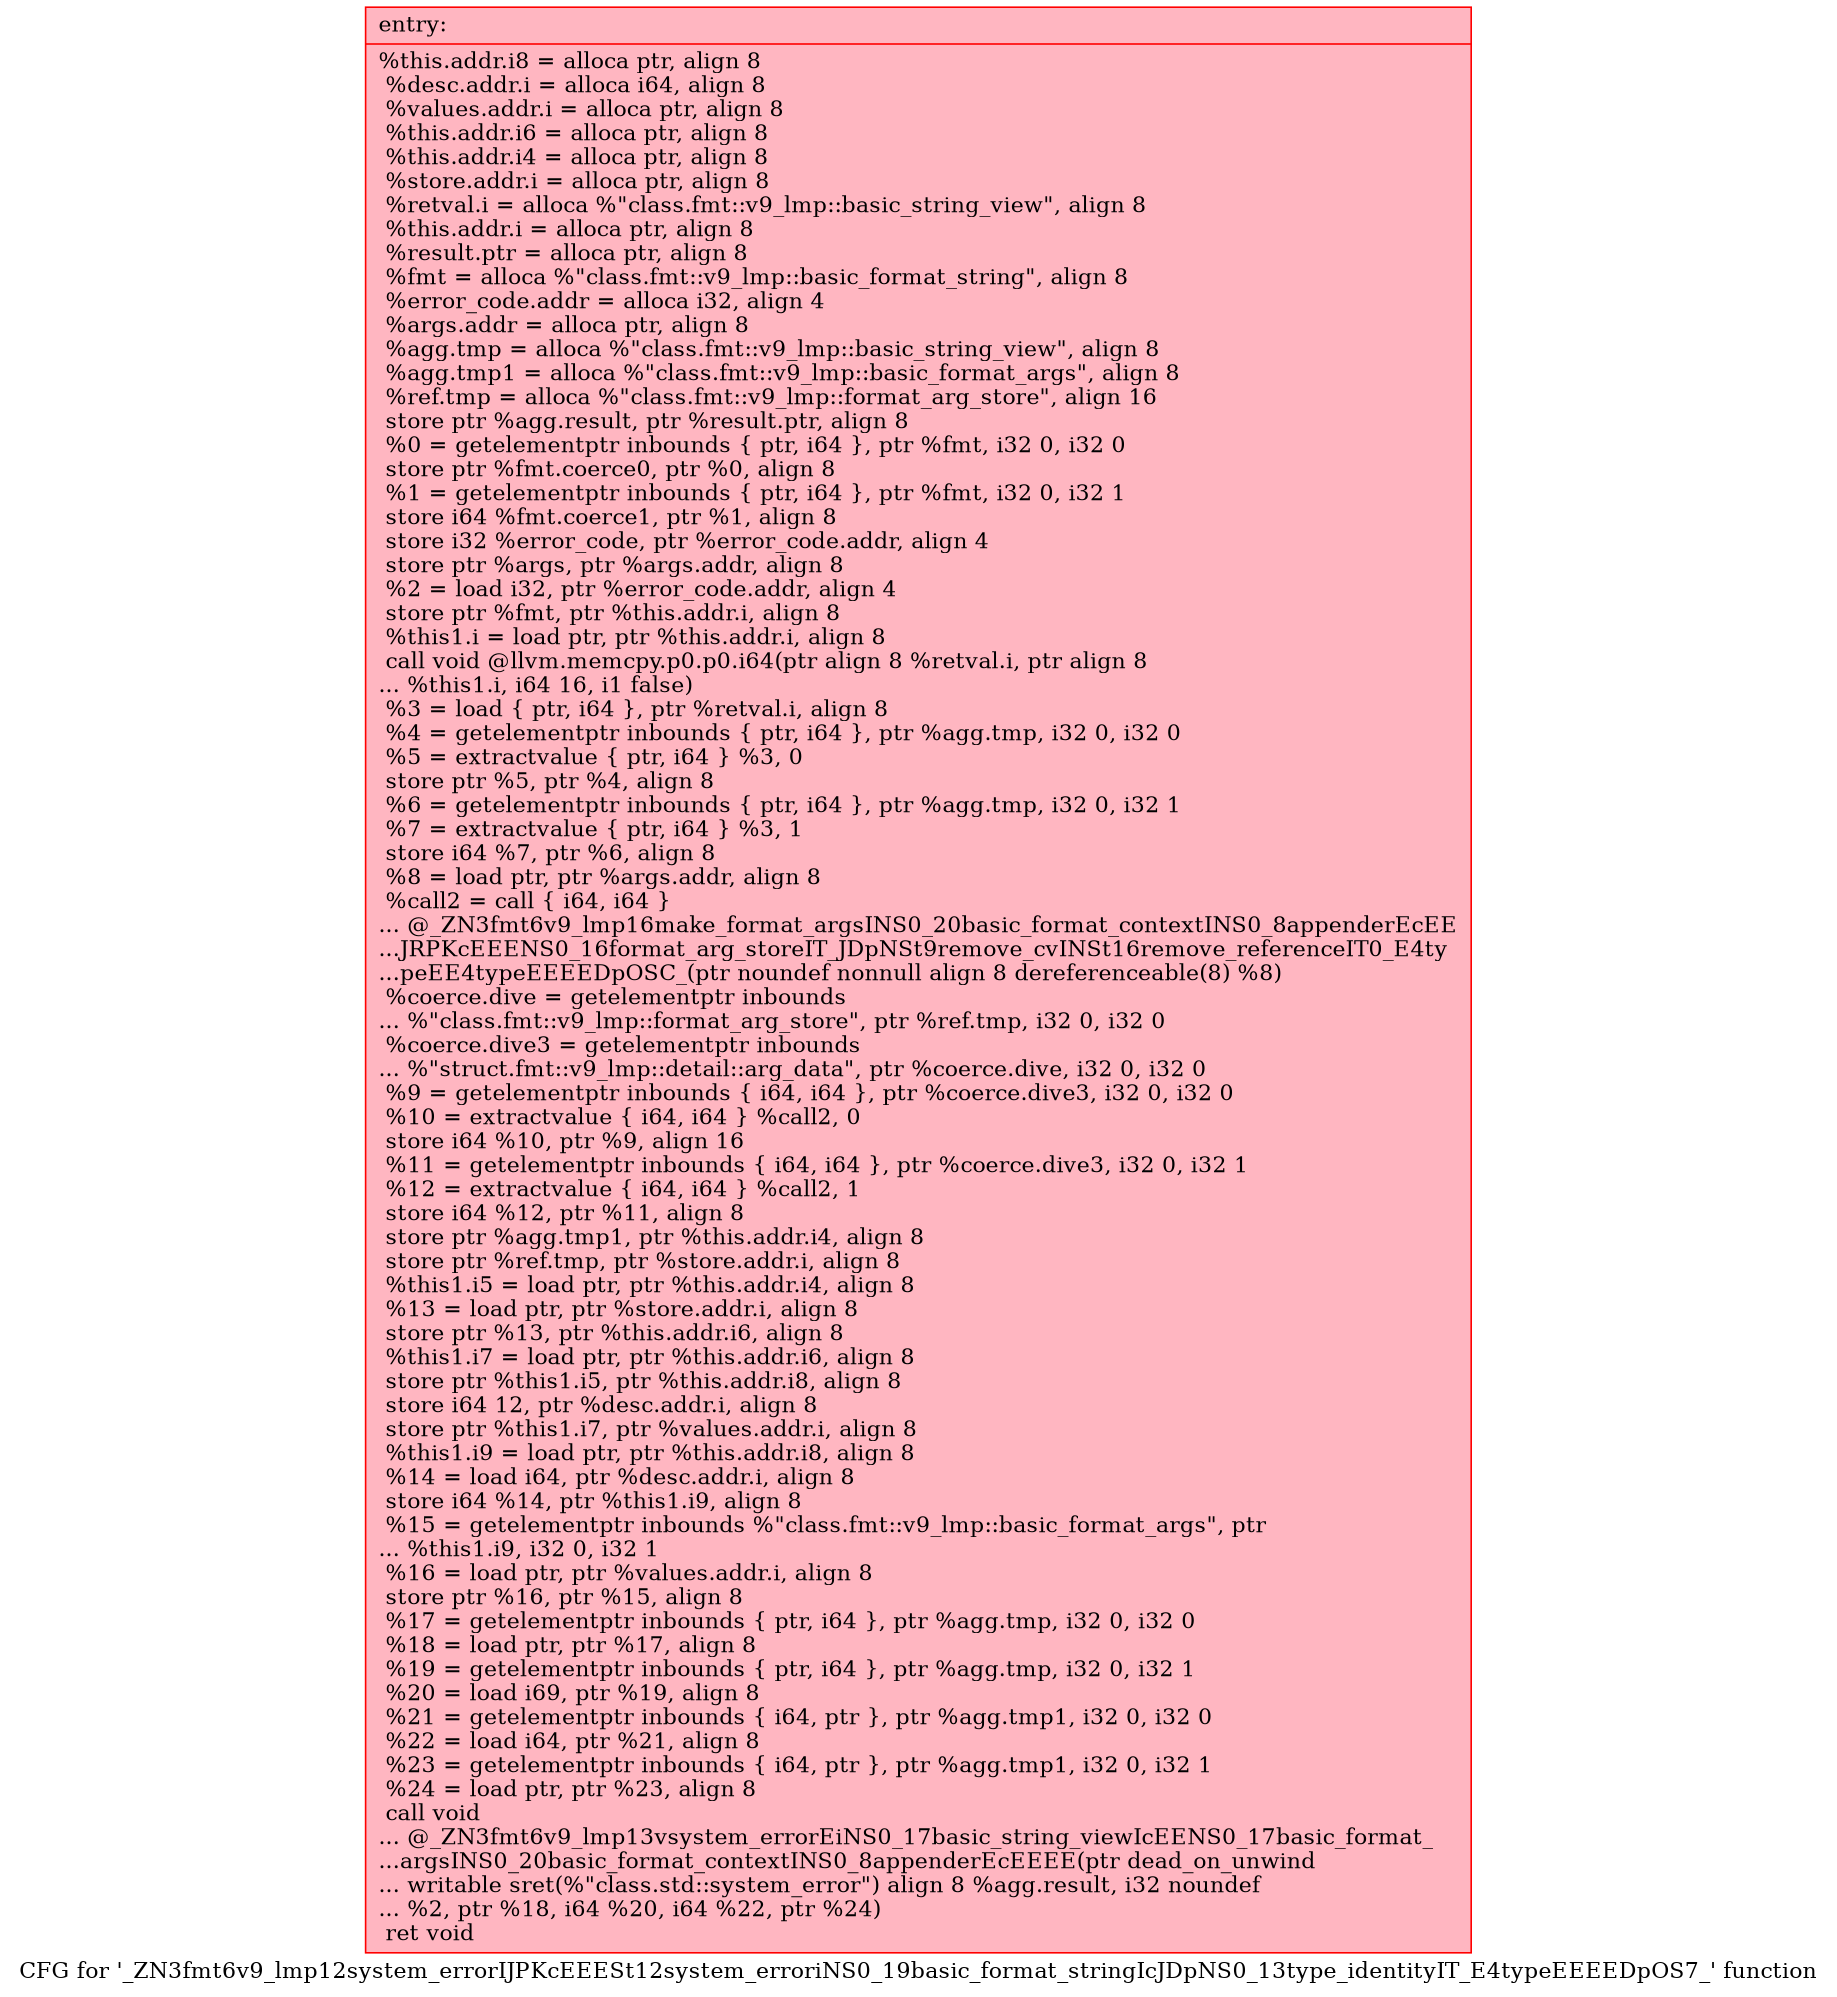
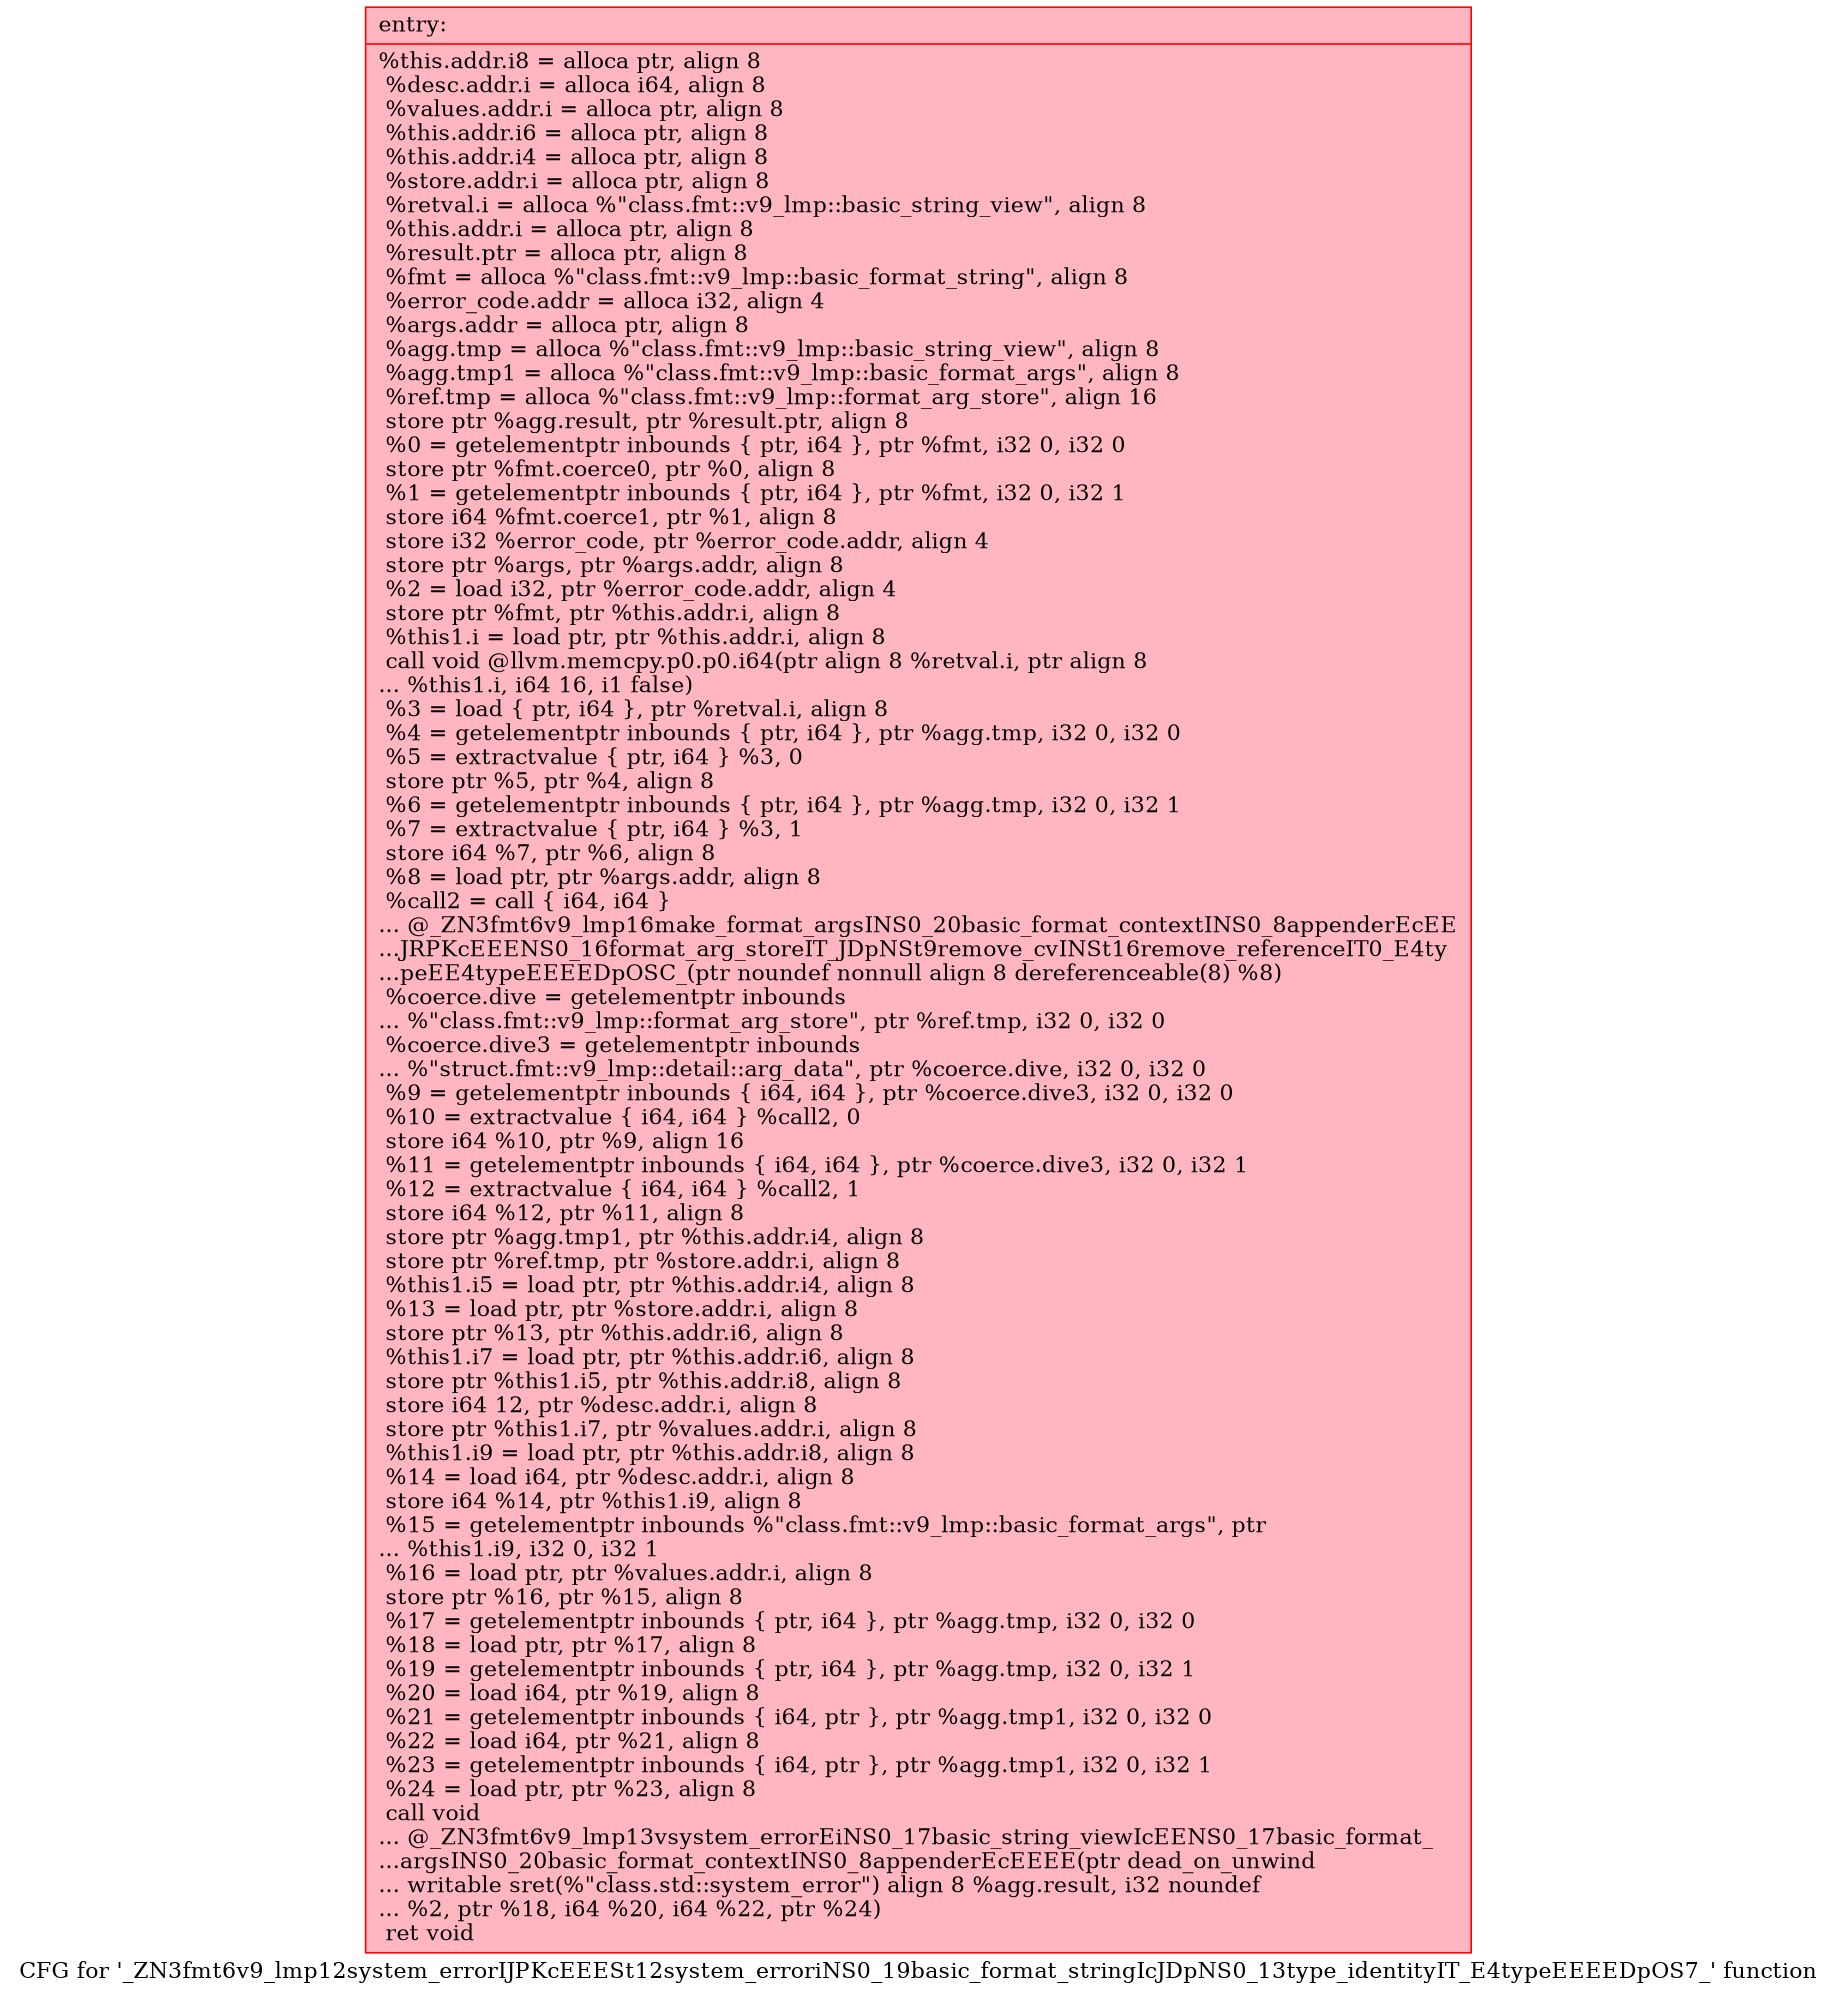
(570, 1694) -> (570, 1694)
